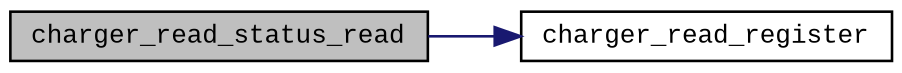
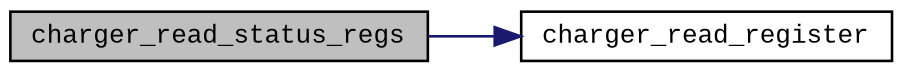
(219, 36) -> (219, 36)
